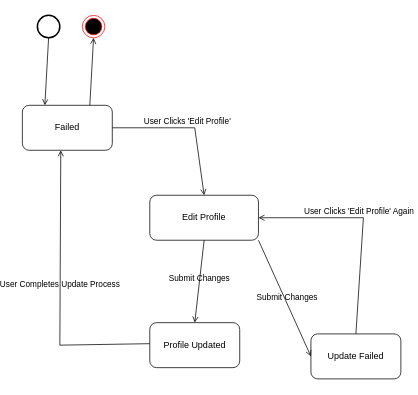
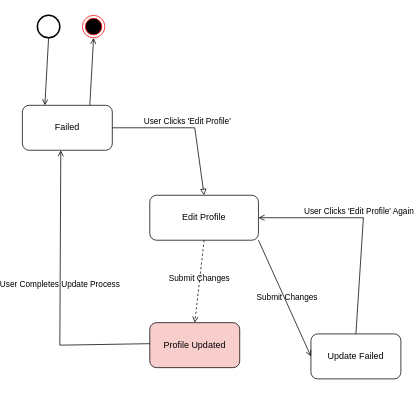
(203, 190) -> (203, 187)
(199, 281) -> (199, 281)
(195, 345) -> (195, 345)
